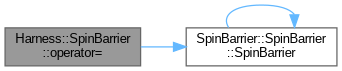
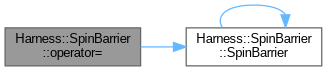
(262, 47) -> (254, 47)
